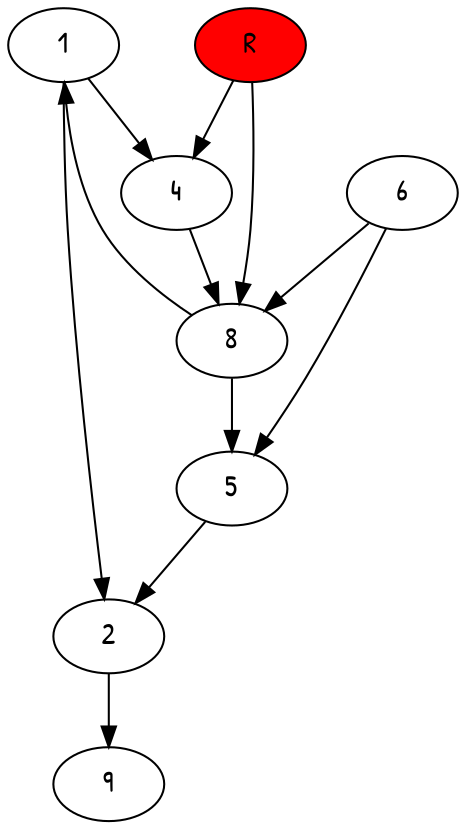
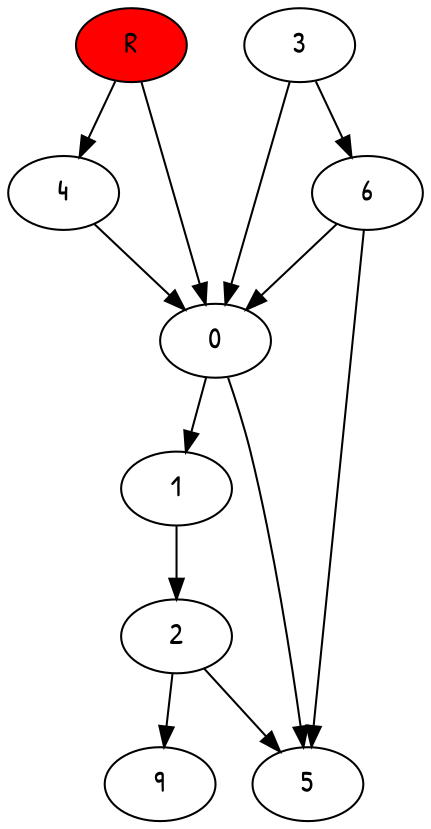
none -> (300, 45)
(114, 111) -> none
(232, 341) -> (216, 341)
(177, 555) -> (235, 703)
